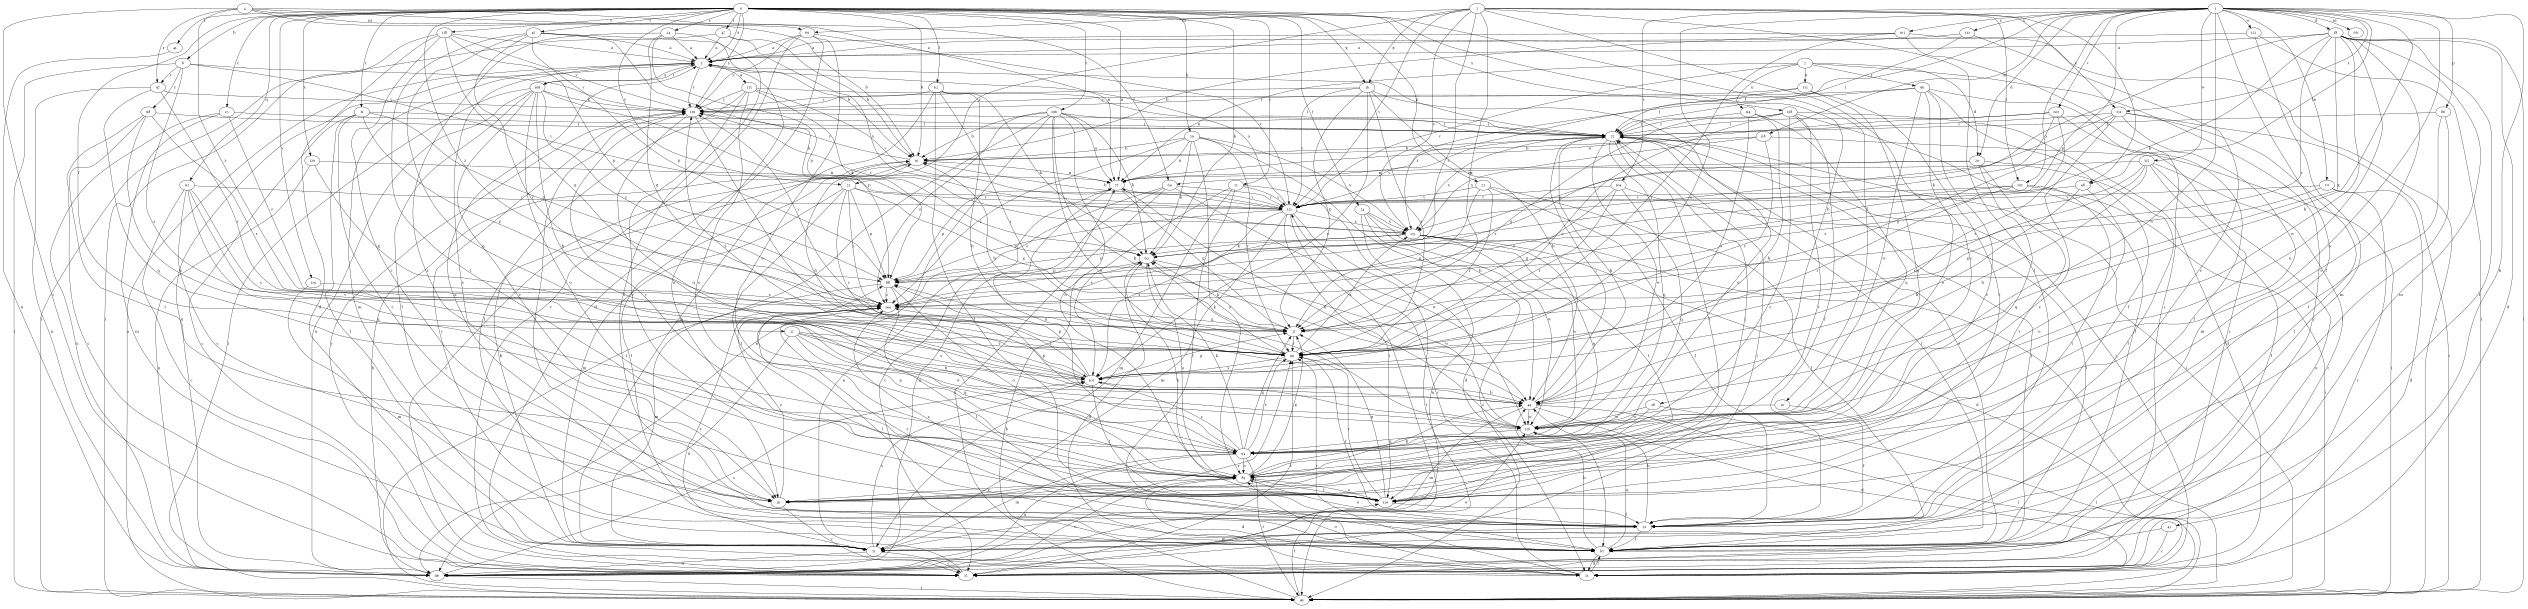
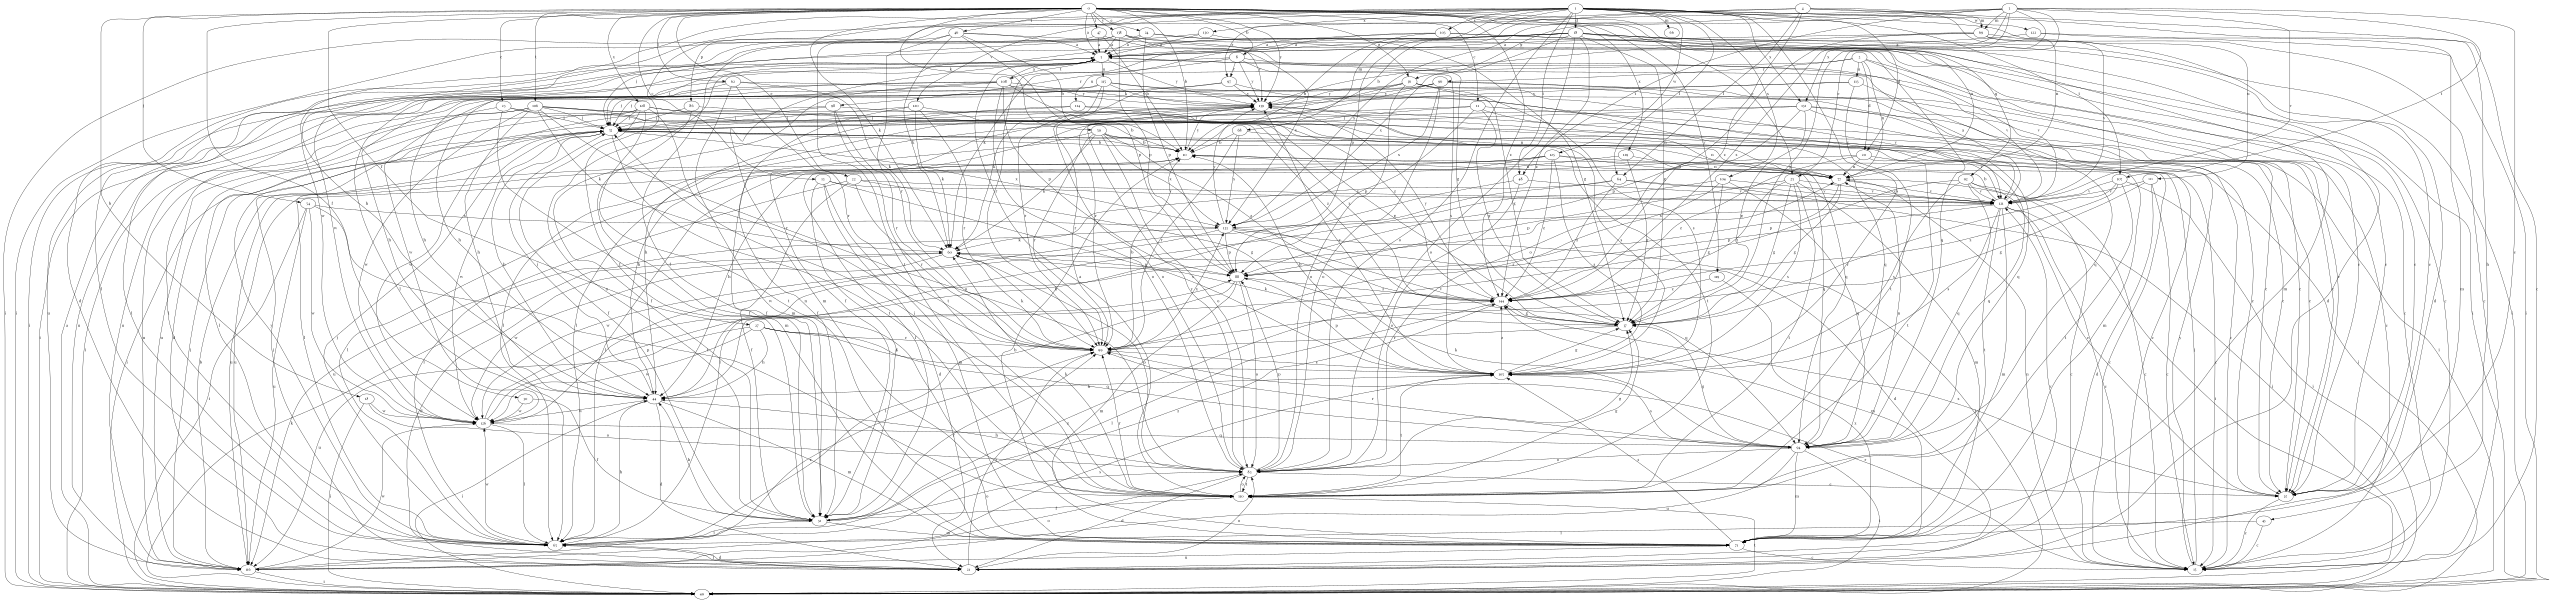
(175, 48) -> none
